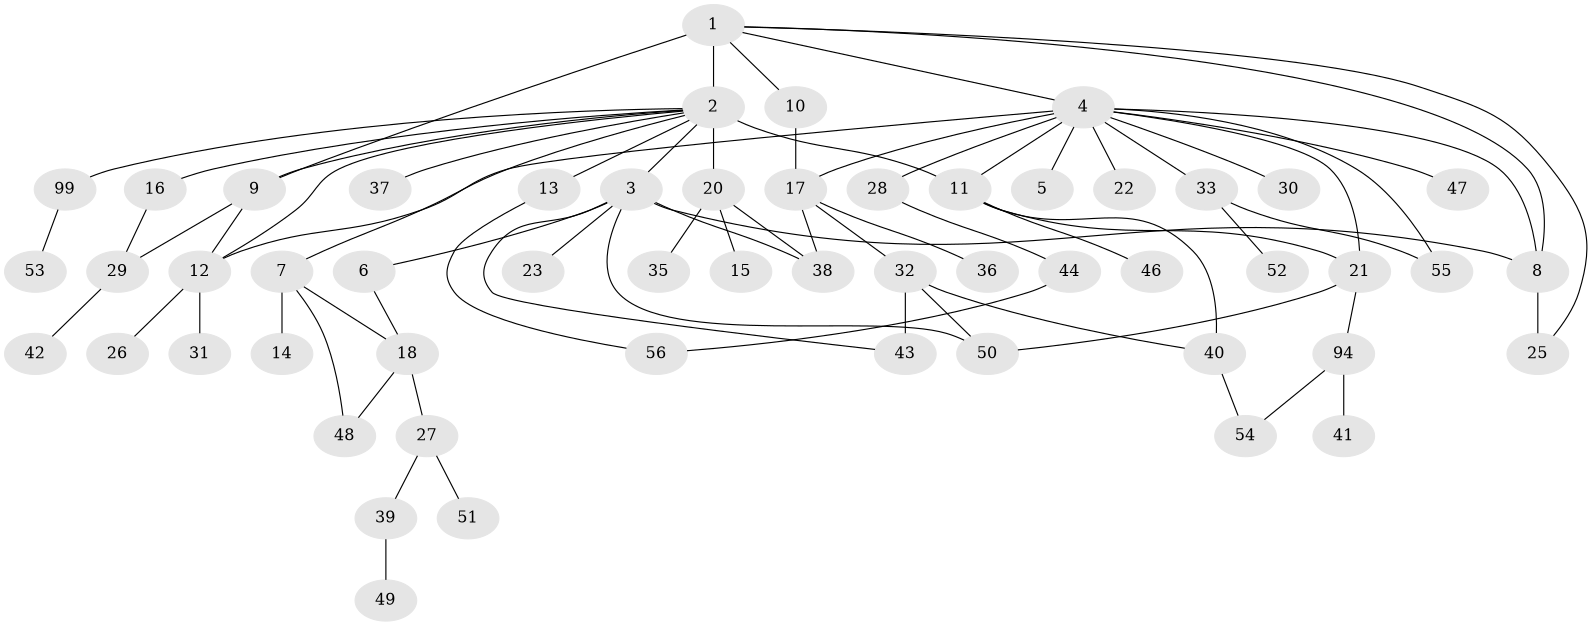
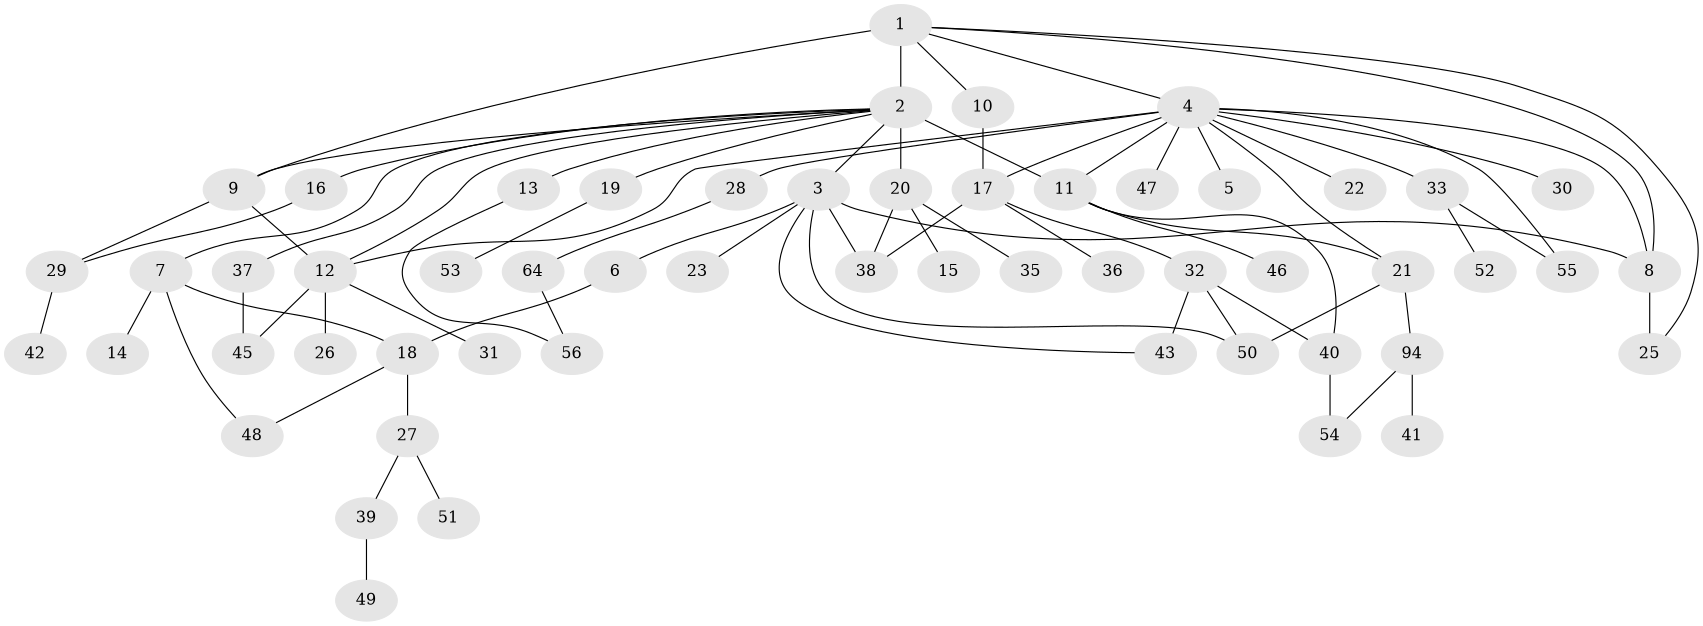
(65, 190) -> (611, 190)
(1070, 272) -> (533, 272)
none -> (243, 354)
